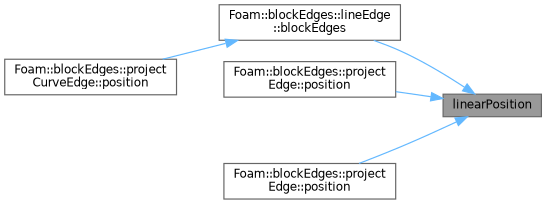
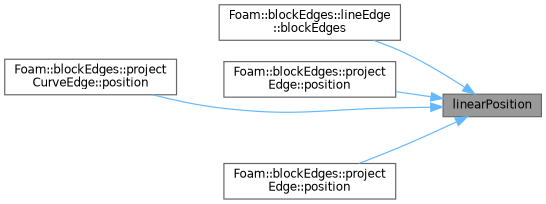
(194, 51) -> (291, 112)
